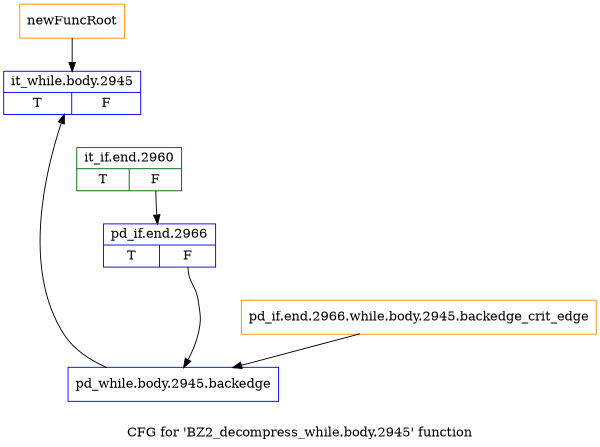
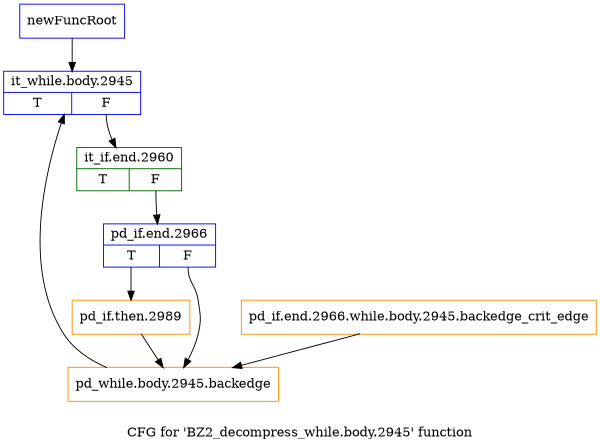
(72, 21) -> (72, 21)
none -> (108, 127)
none -> (131, 317)
(173, 384) -> (173, 384)
